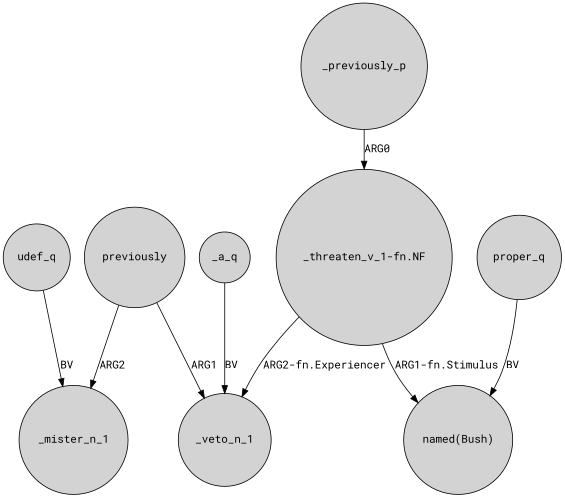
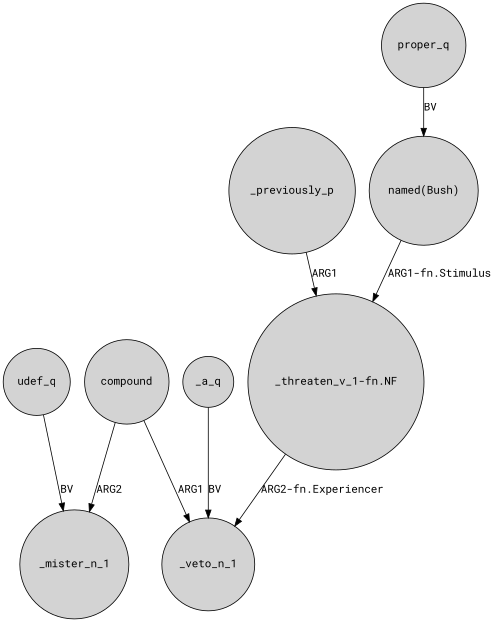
(377, 149) -> (325, 274)
(135, 257) -> (127, 382)
(395, 372) -> (389, 267)
